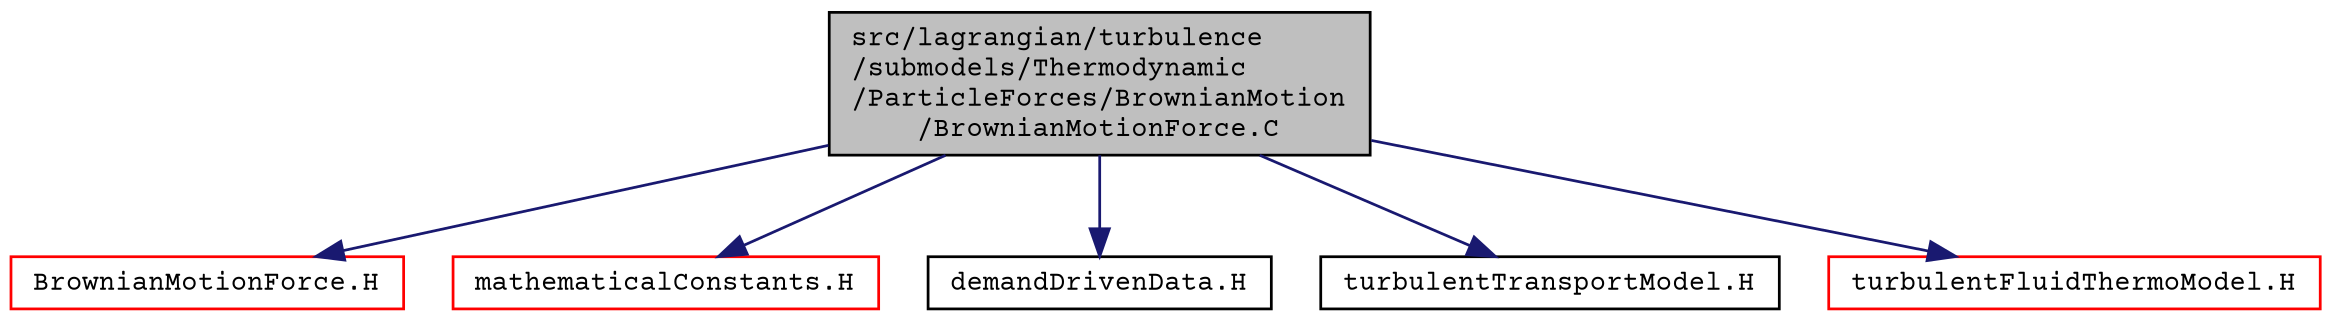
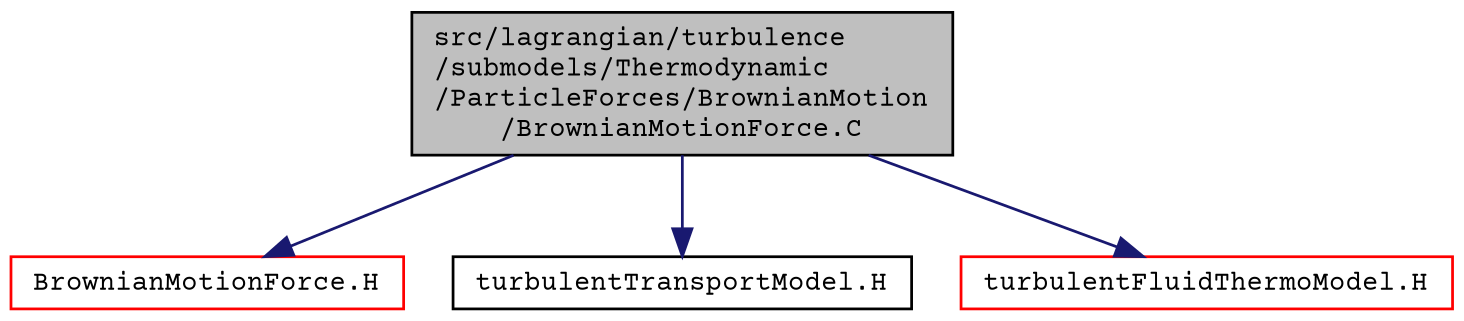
(666, 283) -> none
(1100, 283) -> none
